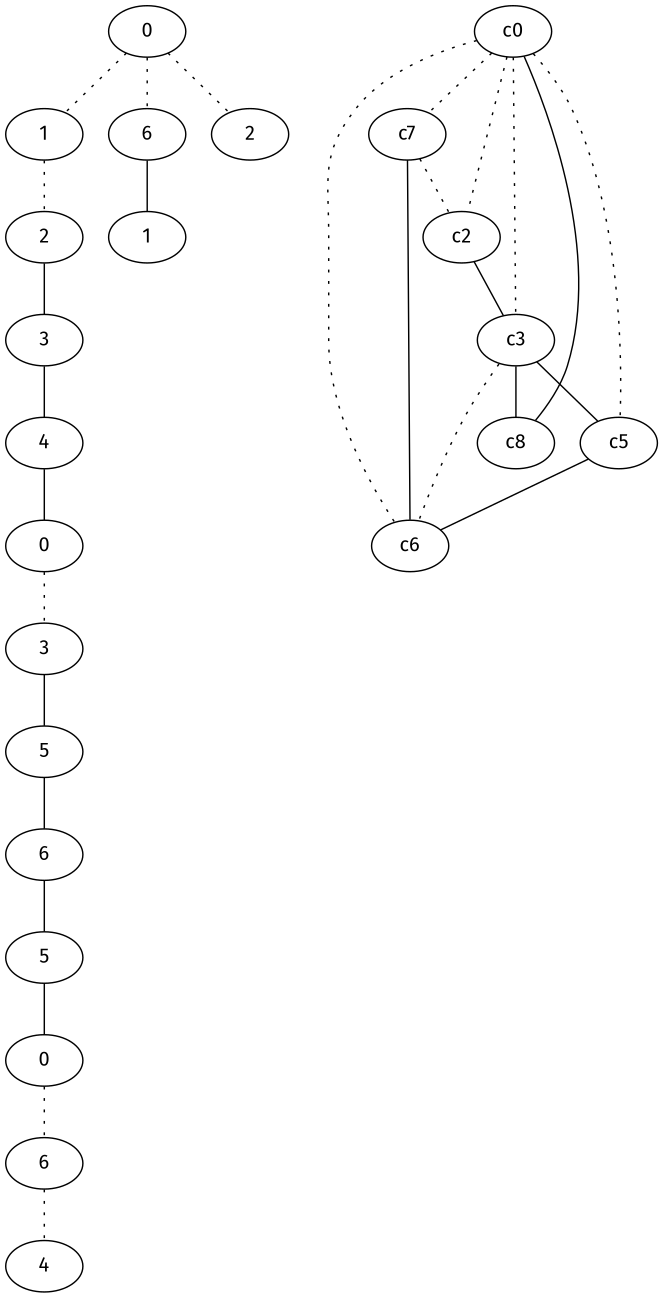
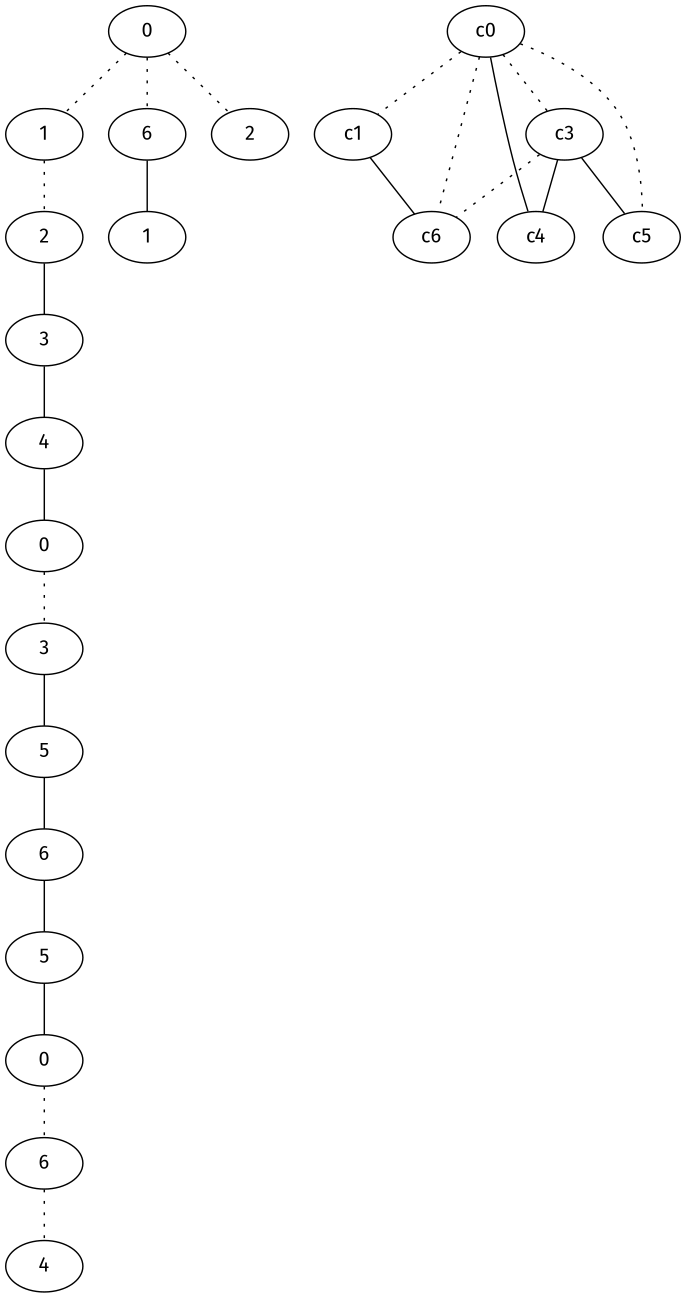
(407, 134) -> (353, 134)
(462, 237) -> none
(516, 443) -> (536, 237)
(515, 494) -> none
